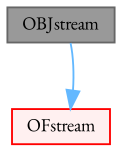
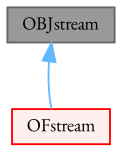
(73, 67) -> (49, 85)
